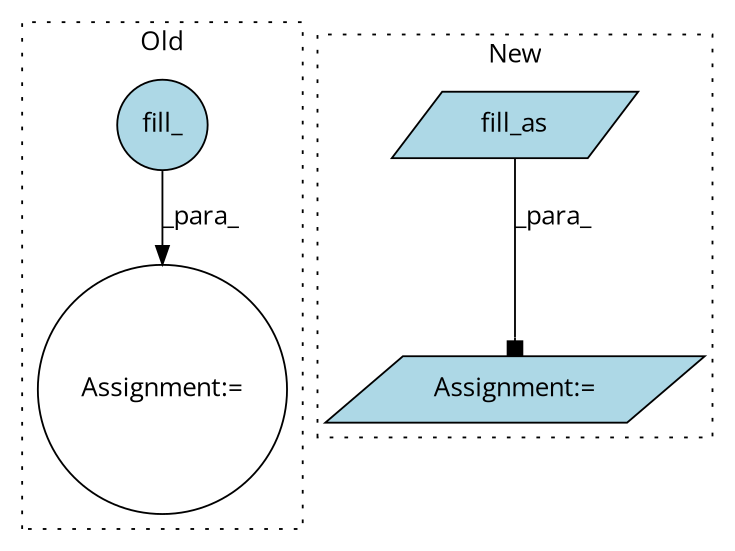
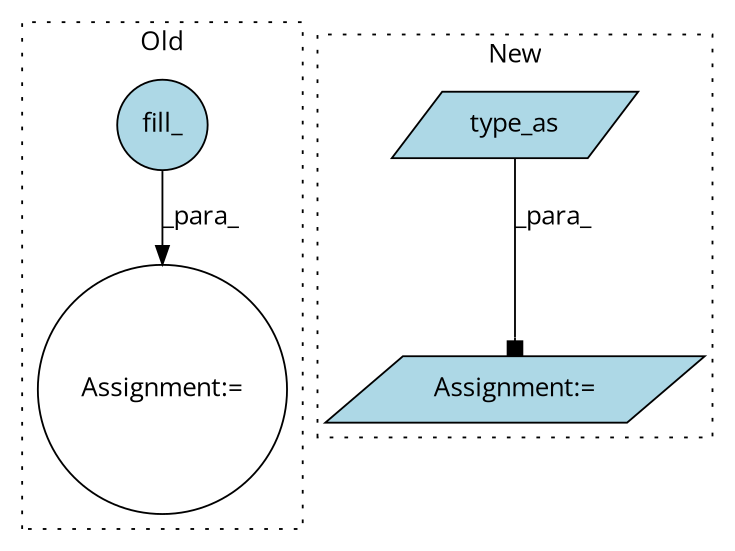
(515, 125) -> (515, 125)
